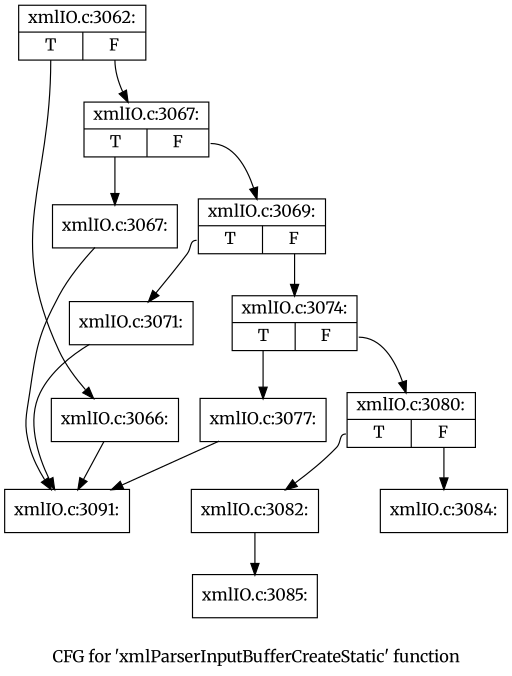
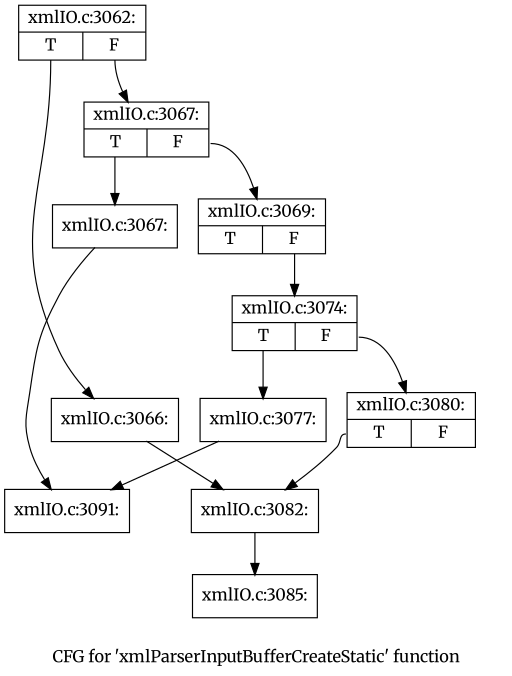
(131, 323) -> none
(94, 460) -> (185, 465)
(444, 511) -> none
